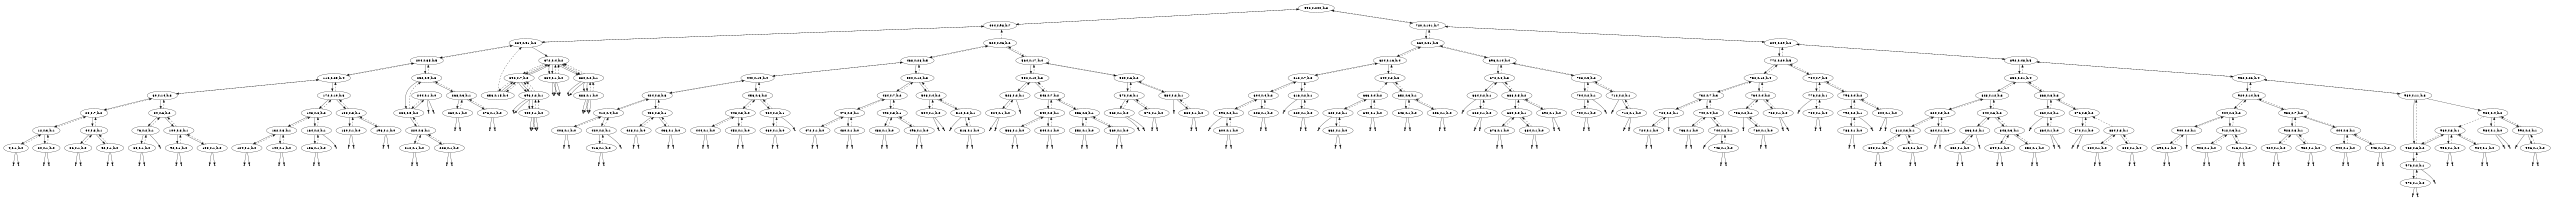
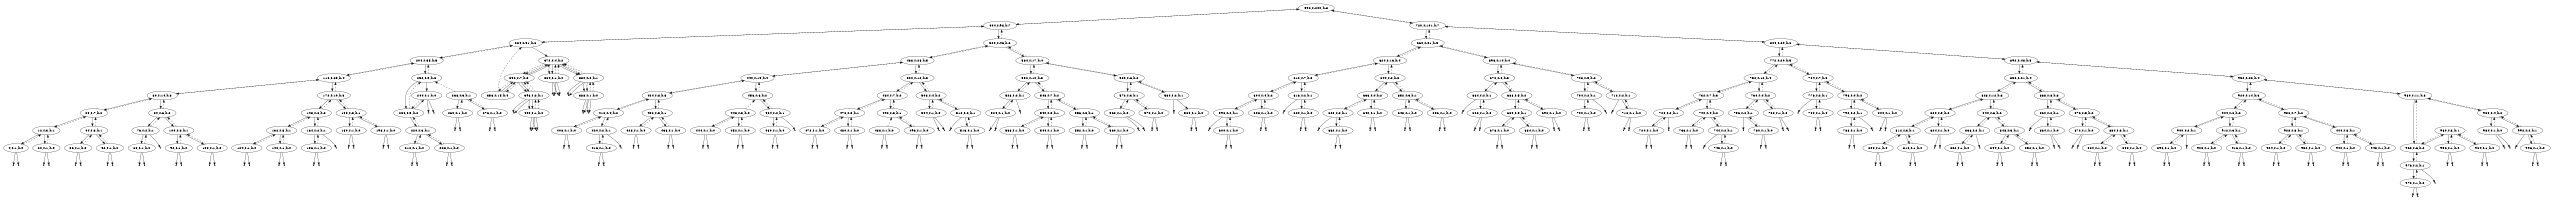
none -> (998, 33)
none -> (1381, 86)
(442, 87) -> (427, 86)
(748, 103) -> none
(1816, 103) -> (1816, 103)
(1186, 105) -> none
(887, 120) -> none
(2472, 121) -> (2456, 104)
none -> (2099, 122)
